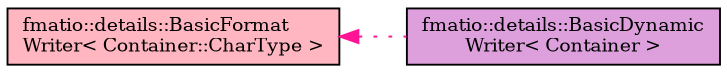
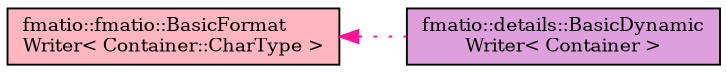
(173, 37) -> (173, 37)
